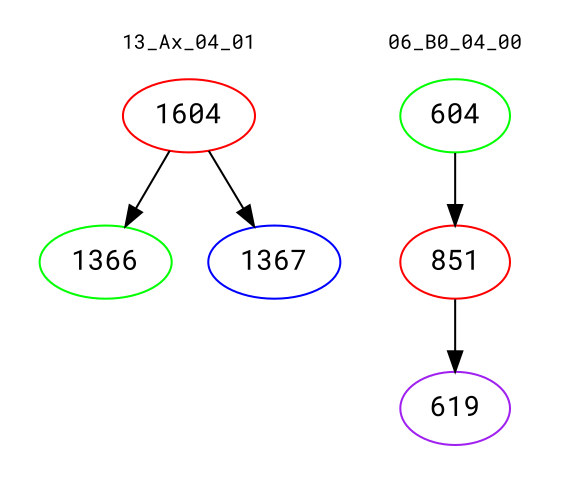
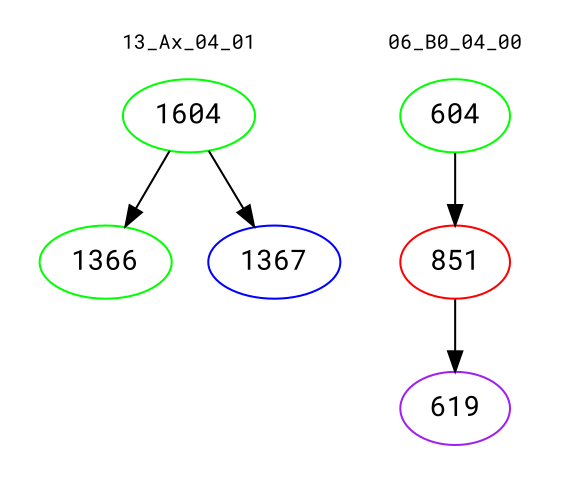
(189, 116) -> (189, 116)
